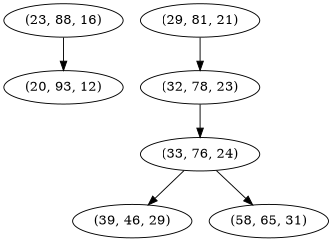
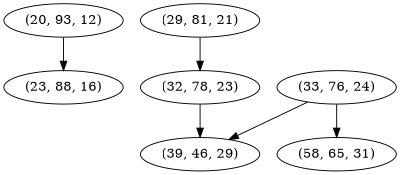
(64, 49) -> (64, 49)
(200, 116) -> (200, 116)
